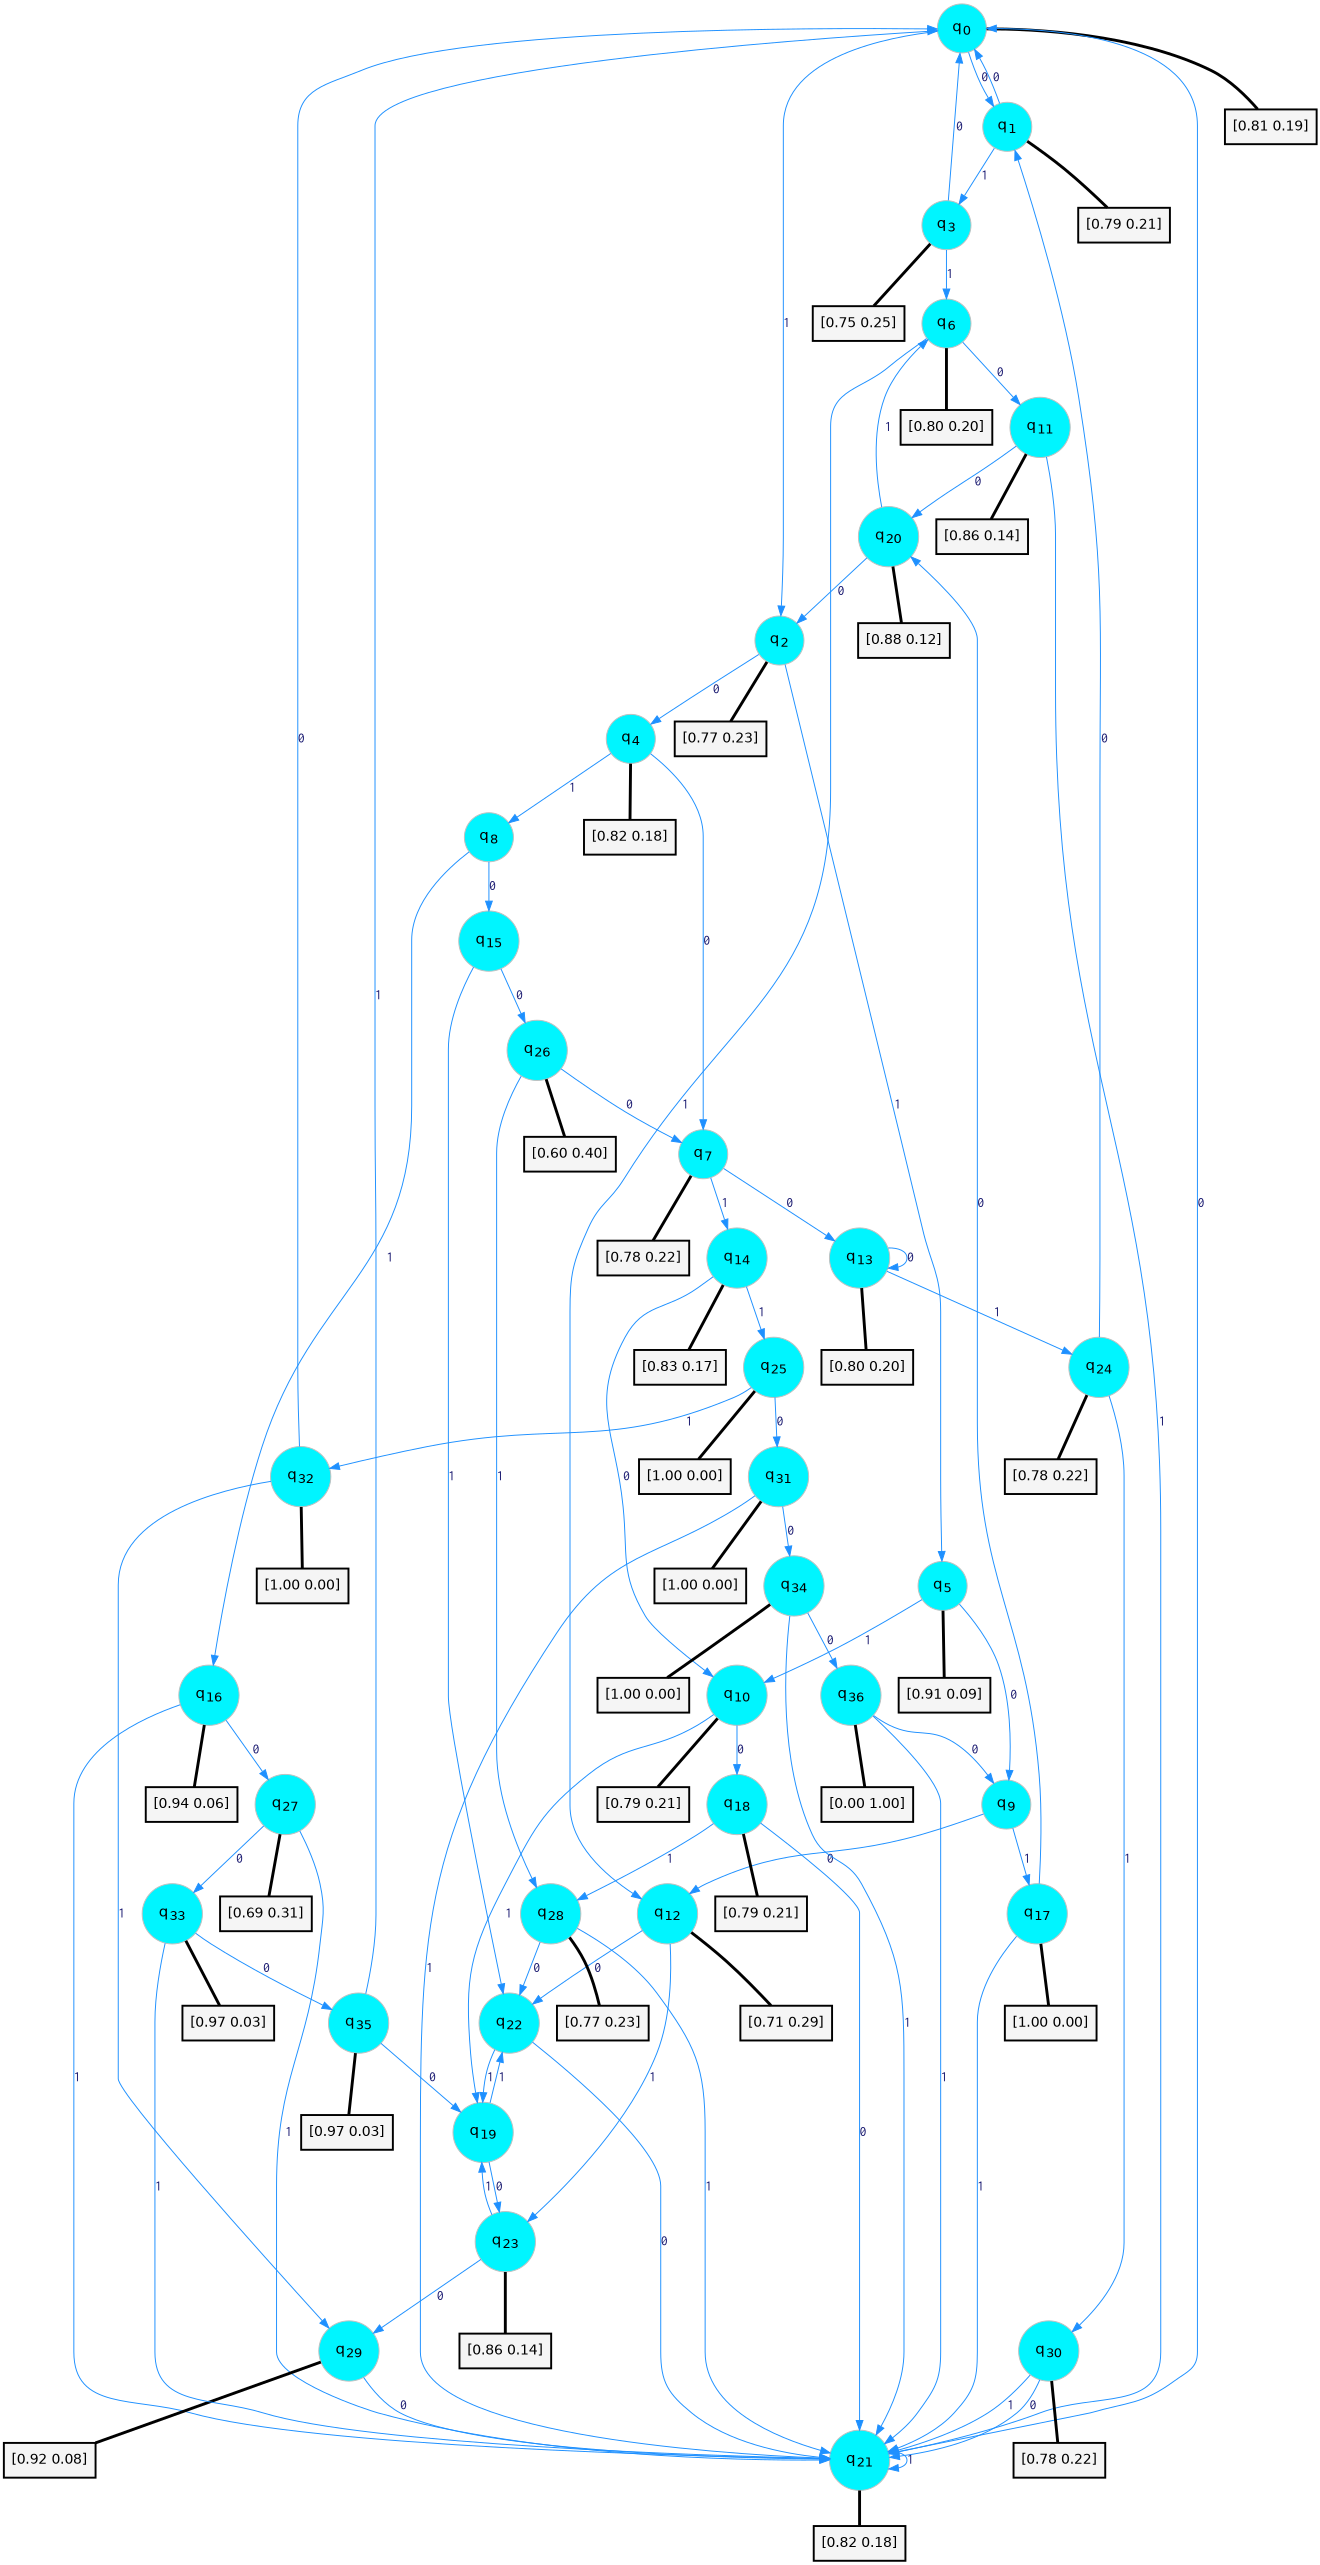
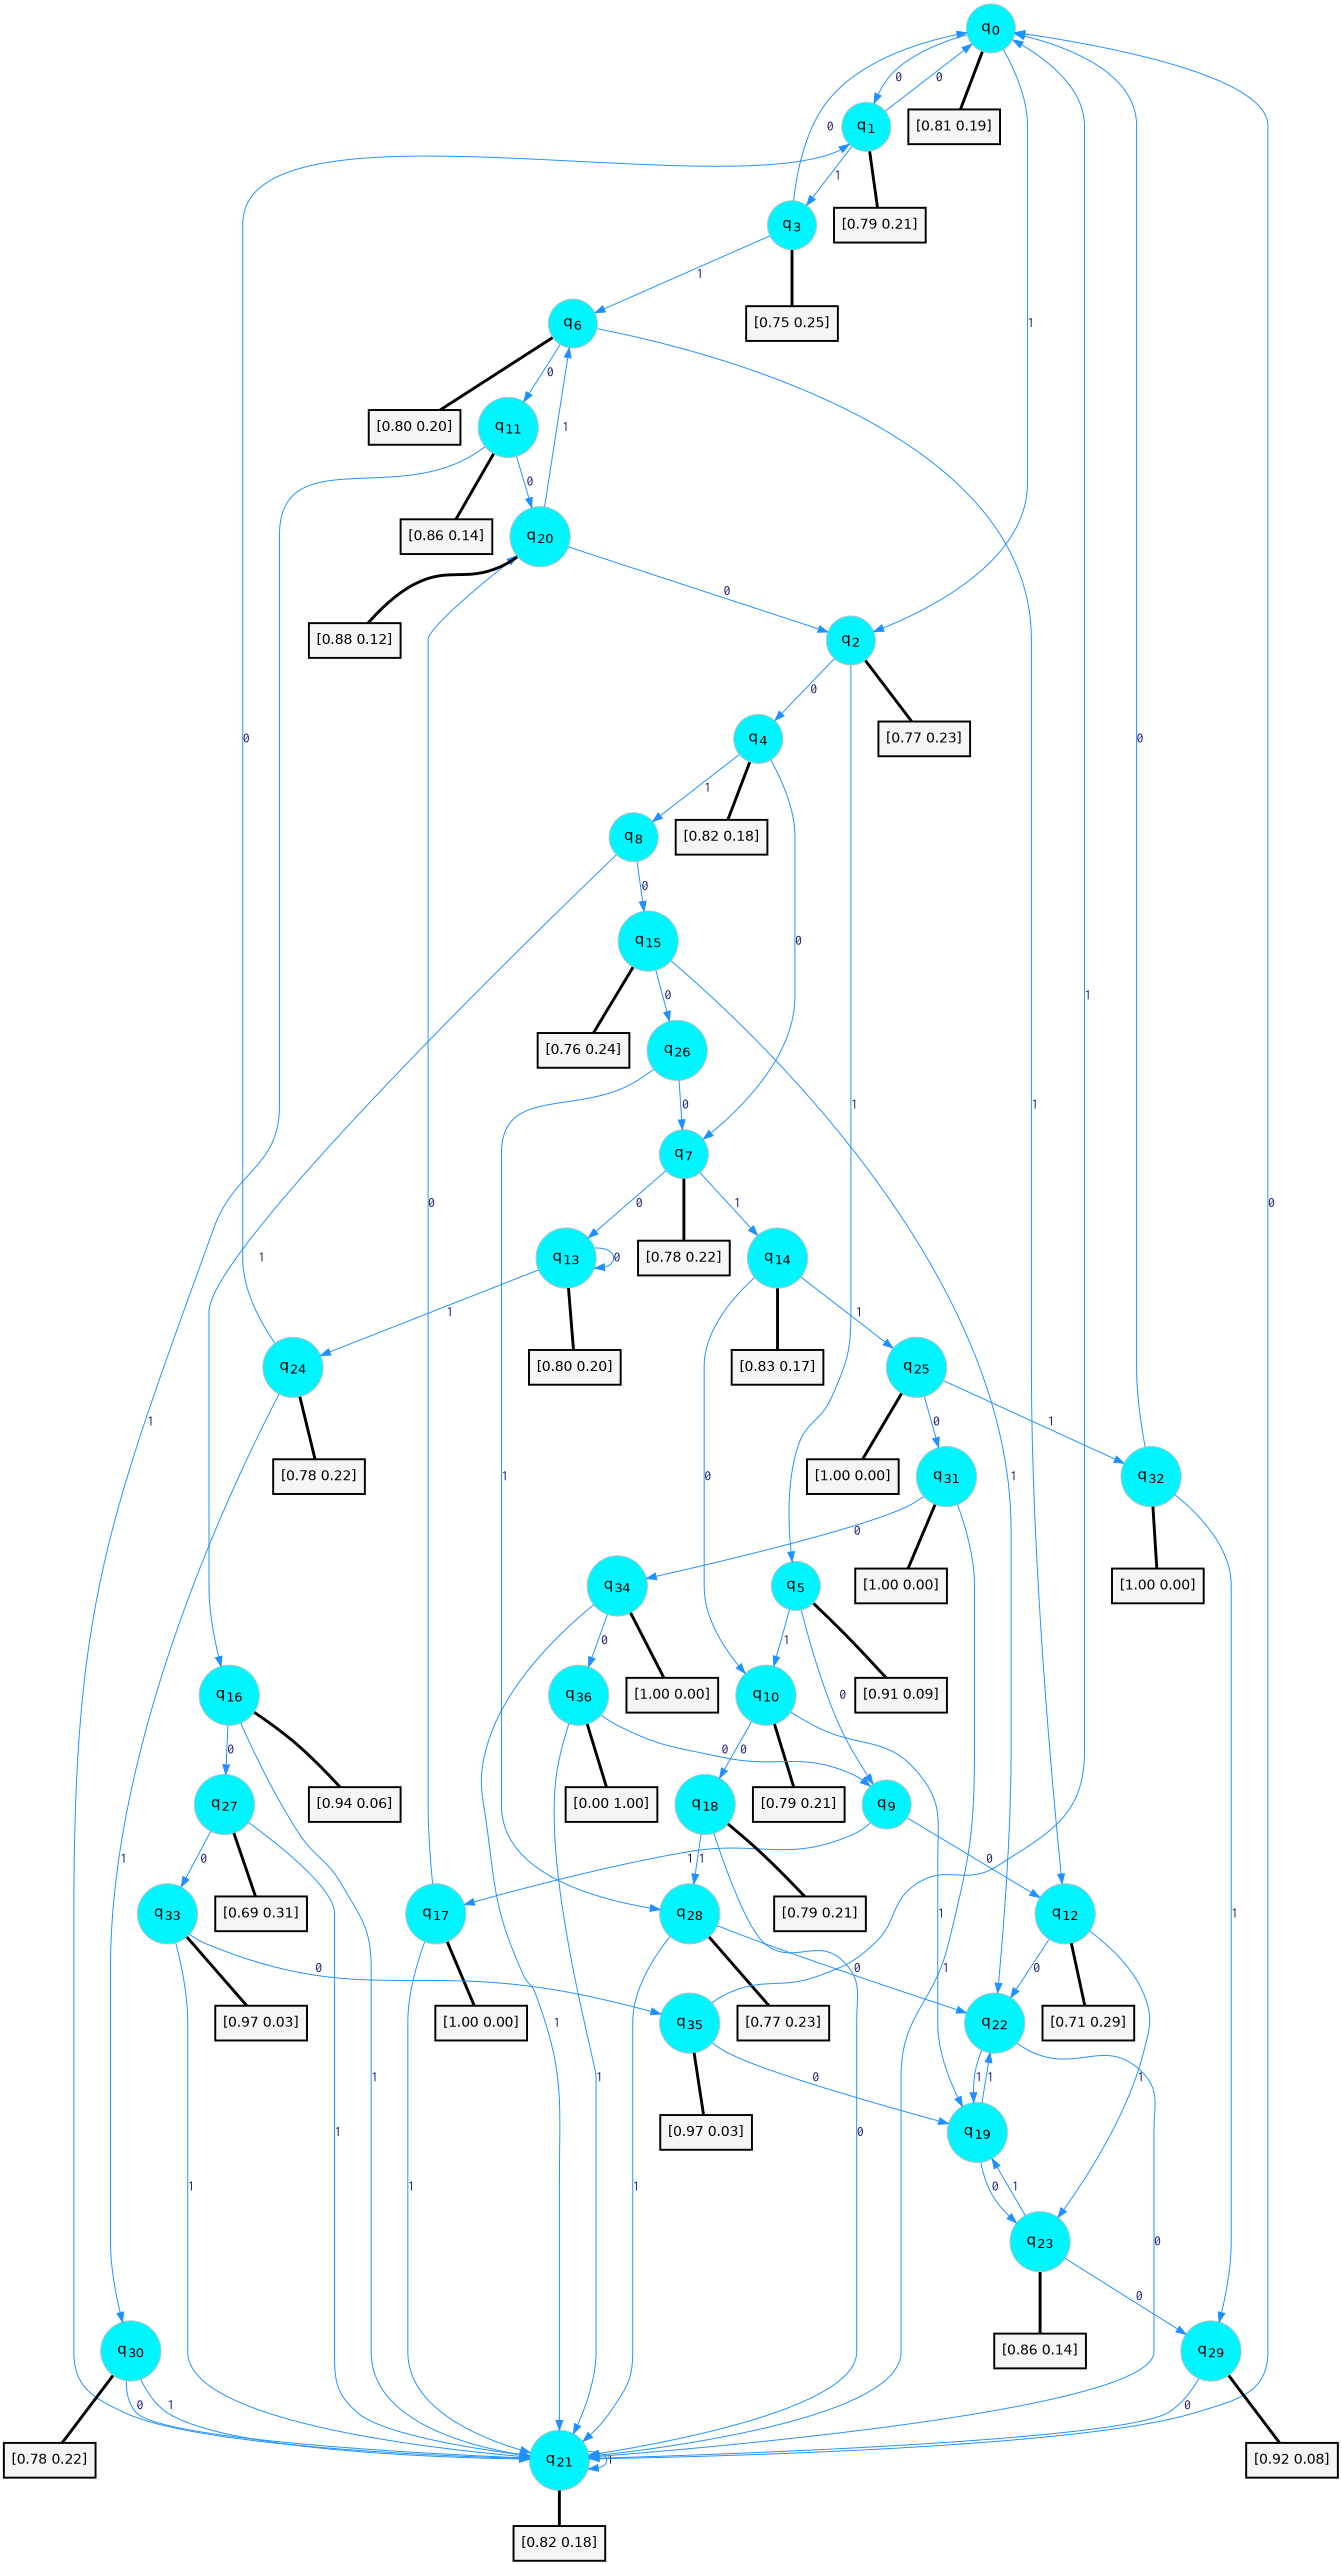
none -> (584, 1050)
(570, 1154) -> none
